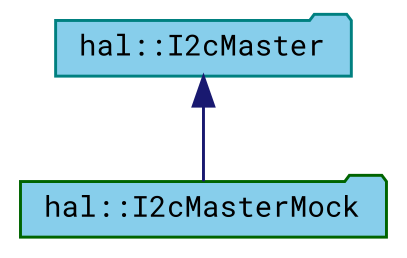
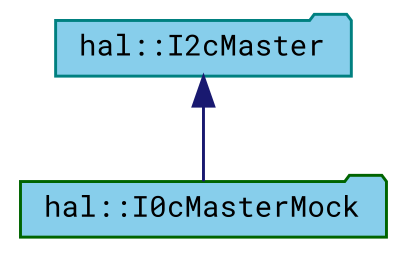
(203, 209) -> (203, 209)
